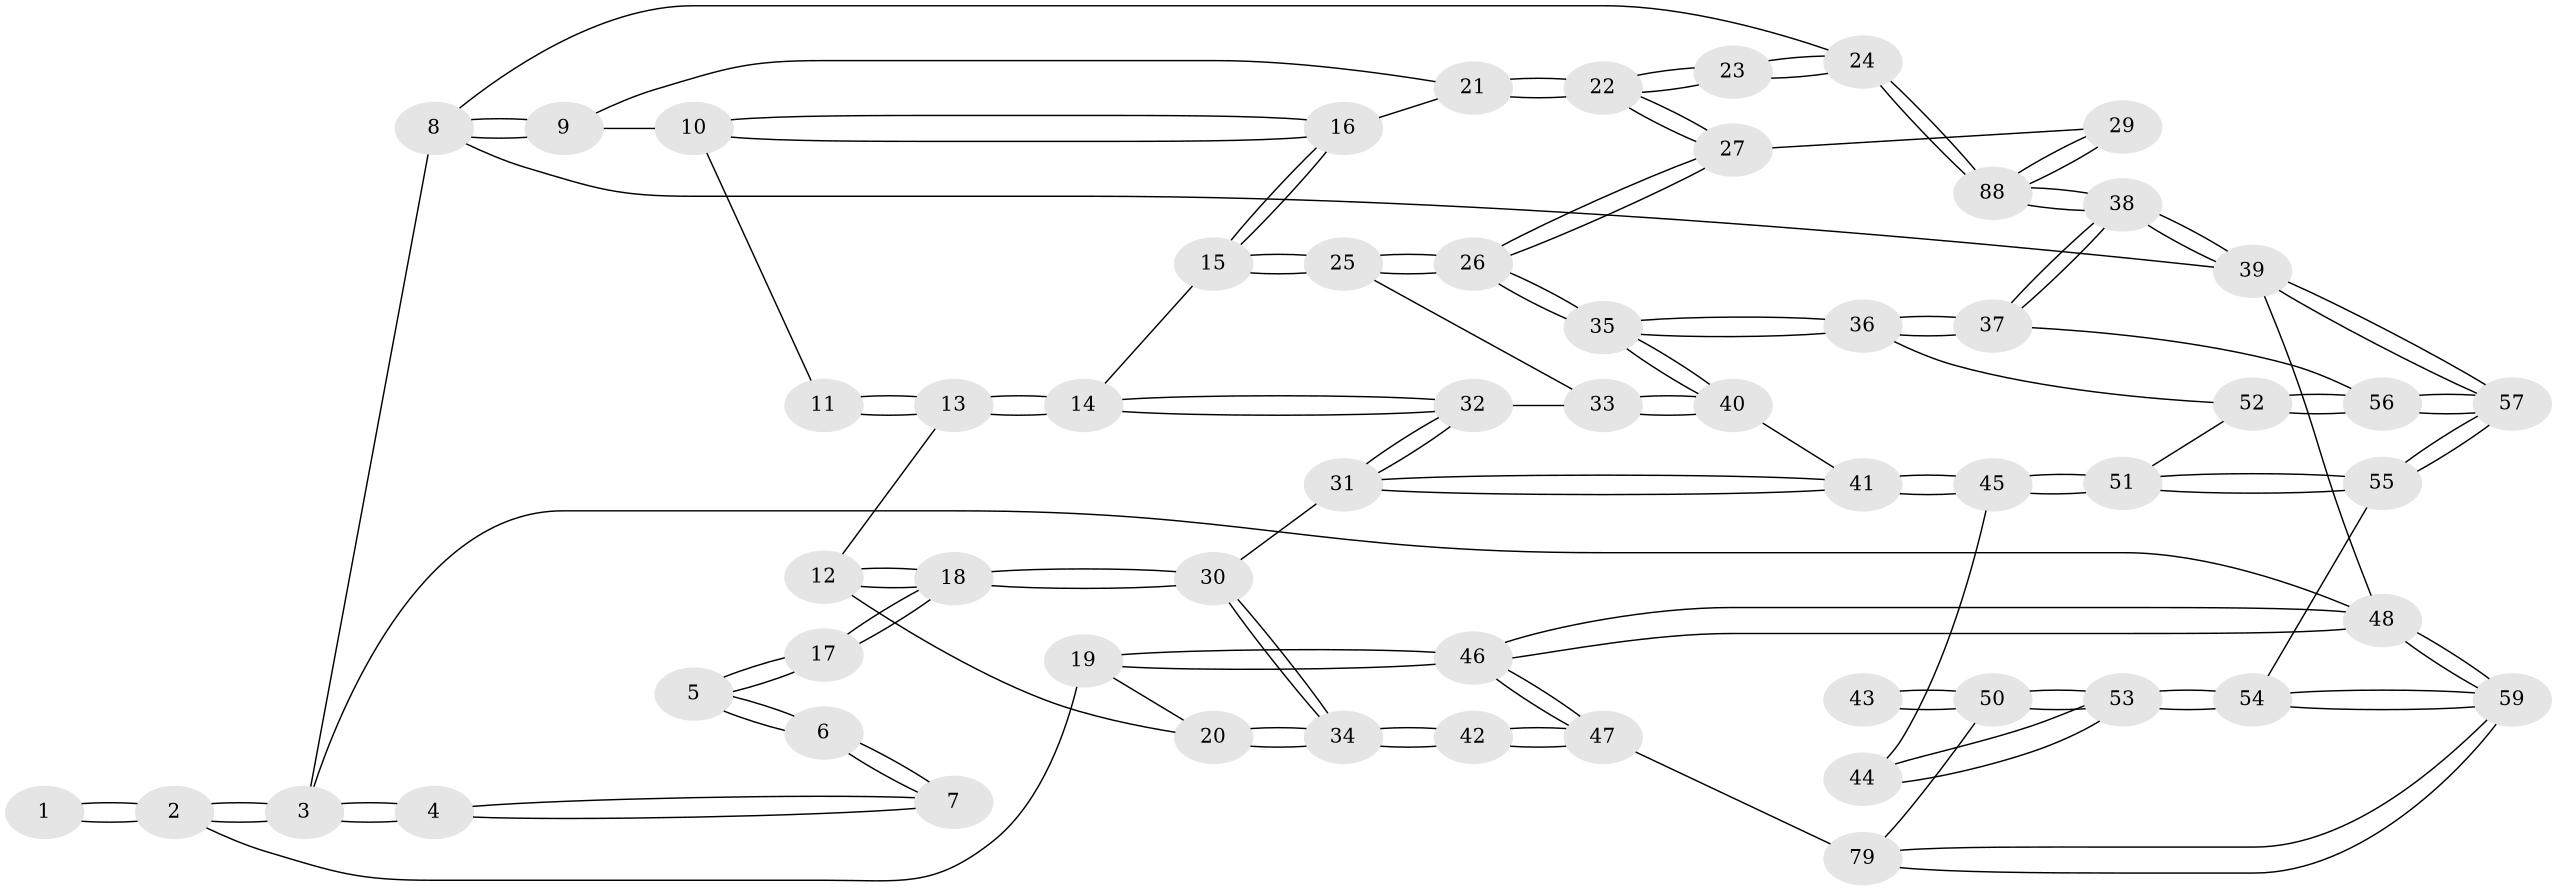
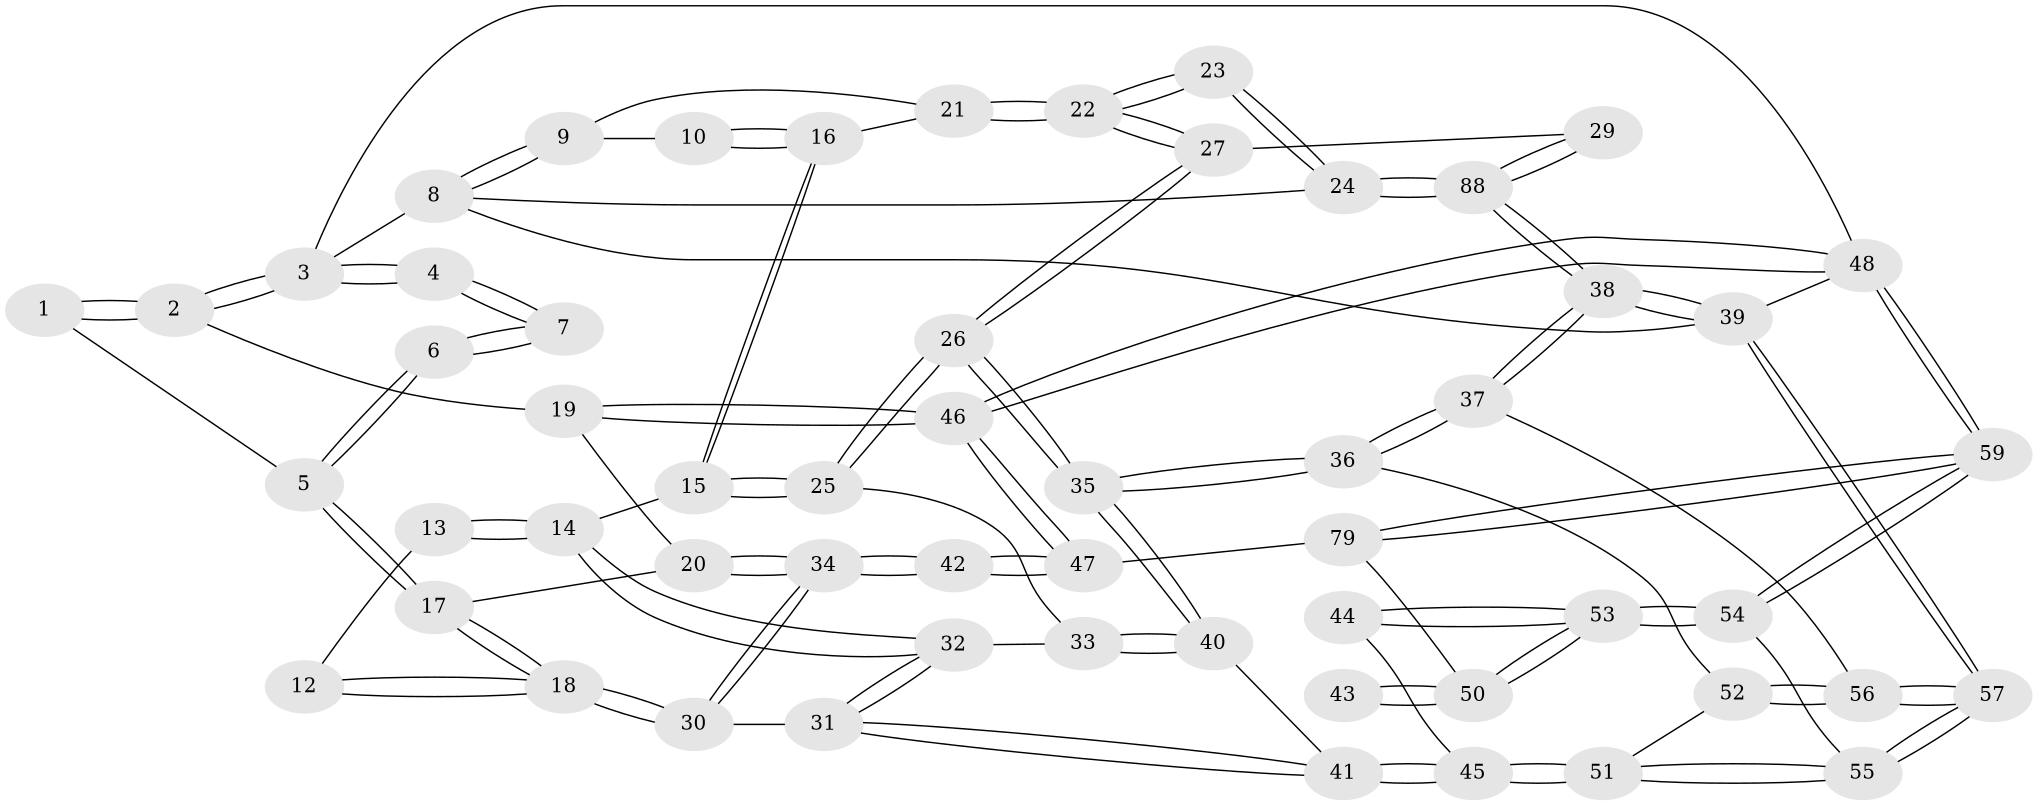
none -> (175, 398)
(824, 405) -> none
(1006, 683) -> (564, 587)
